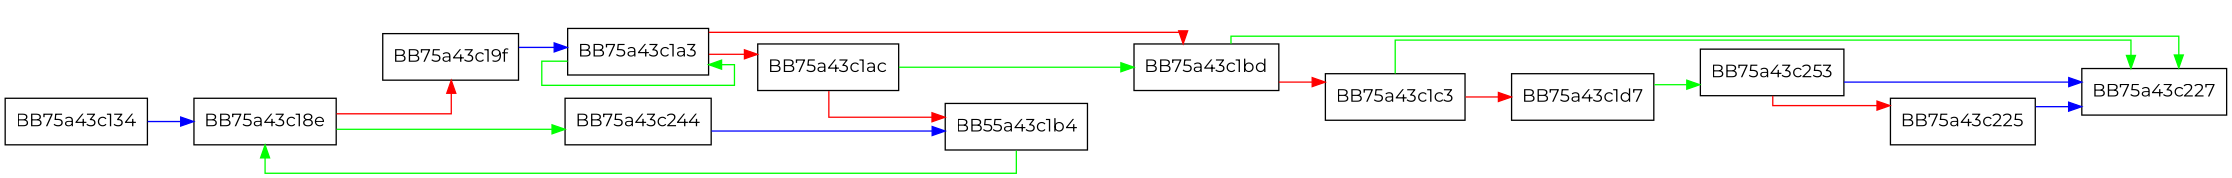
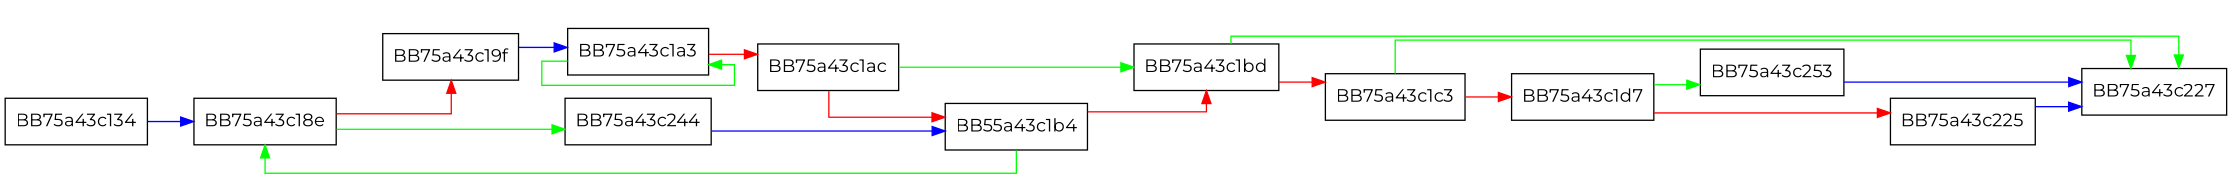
(947, 32) -> (1151, 112)
(1820, 106) -> (1766, 113)
